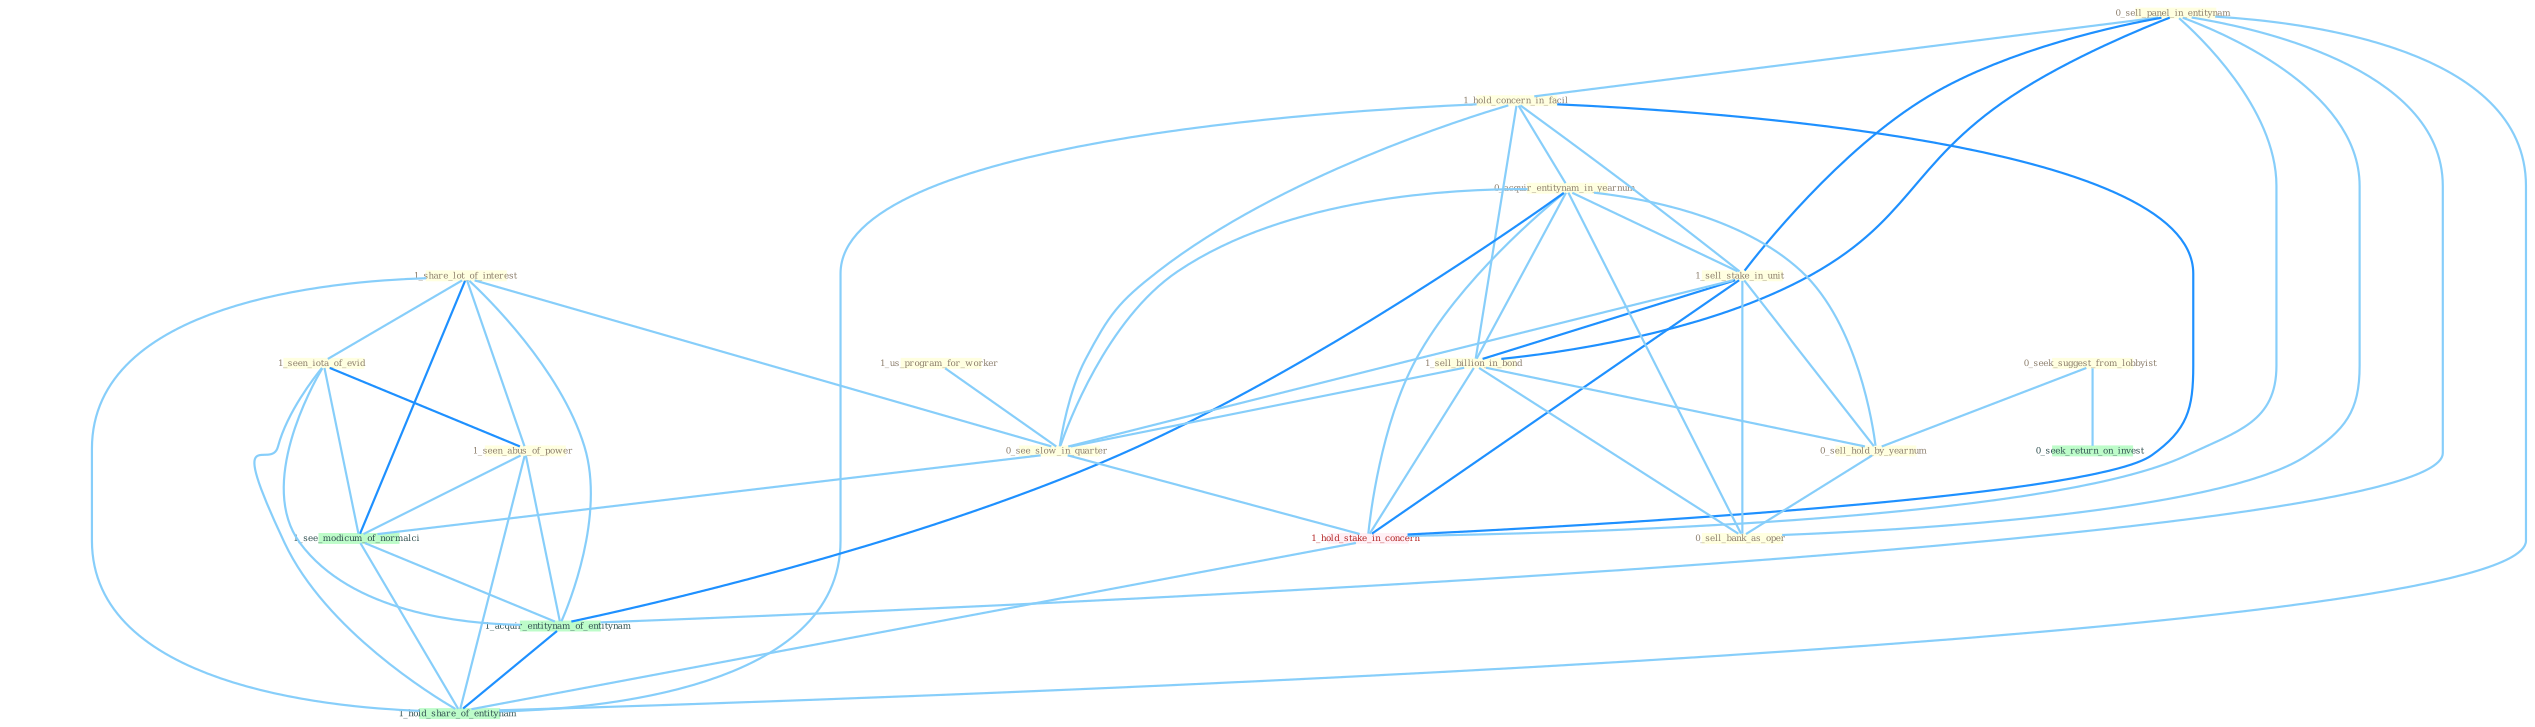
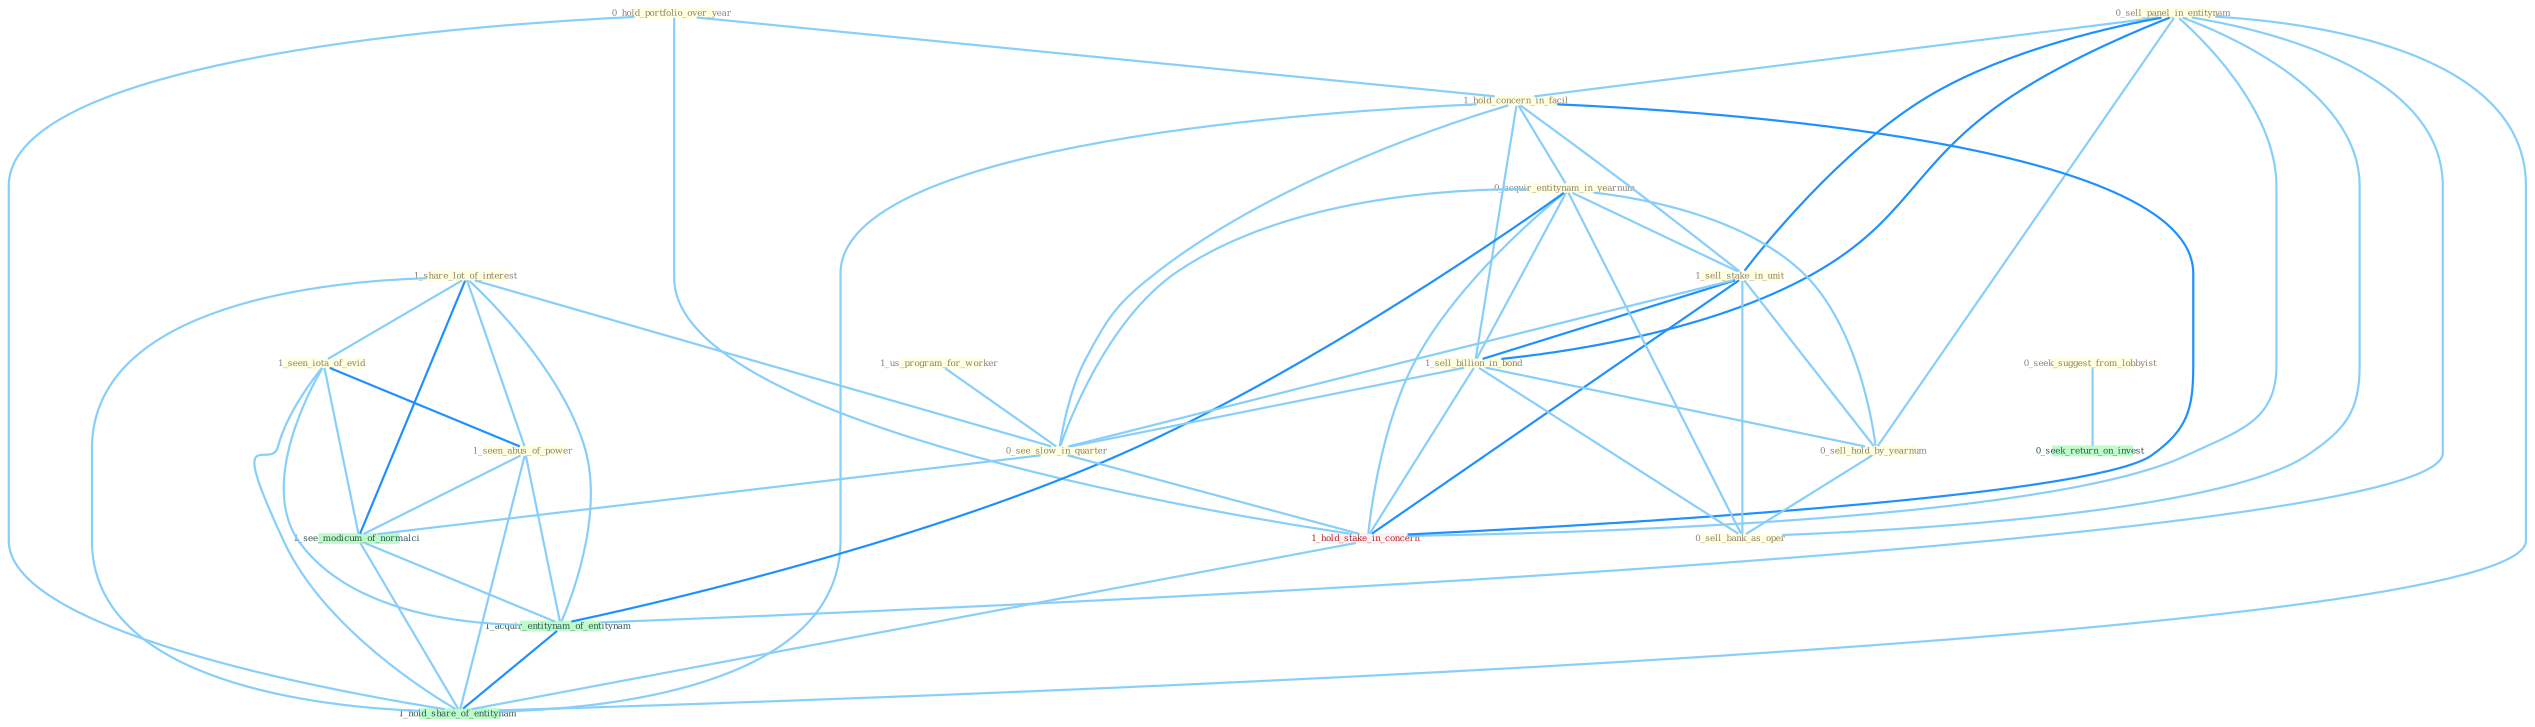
none -> (674, 13)
(1984, 407) -> (2026, 232)
